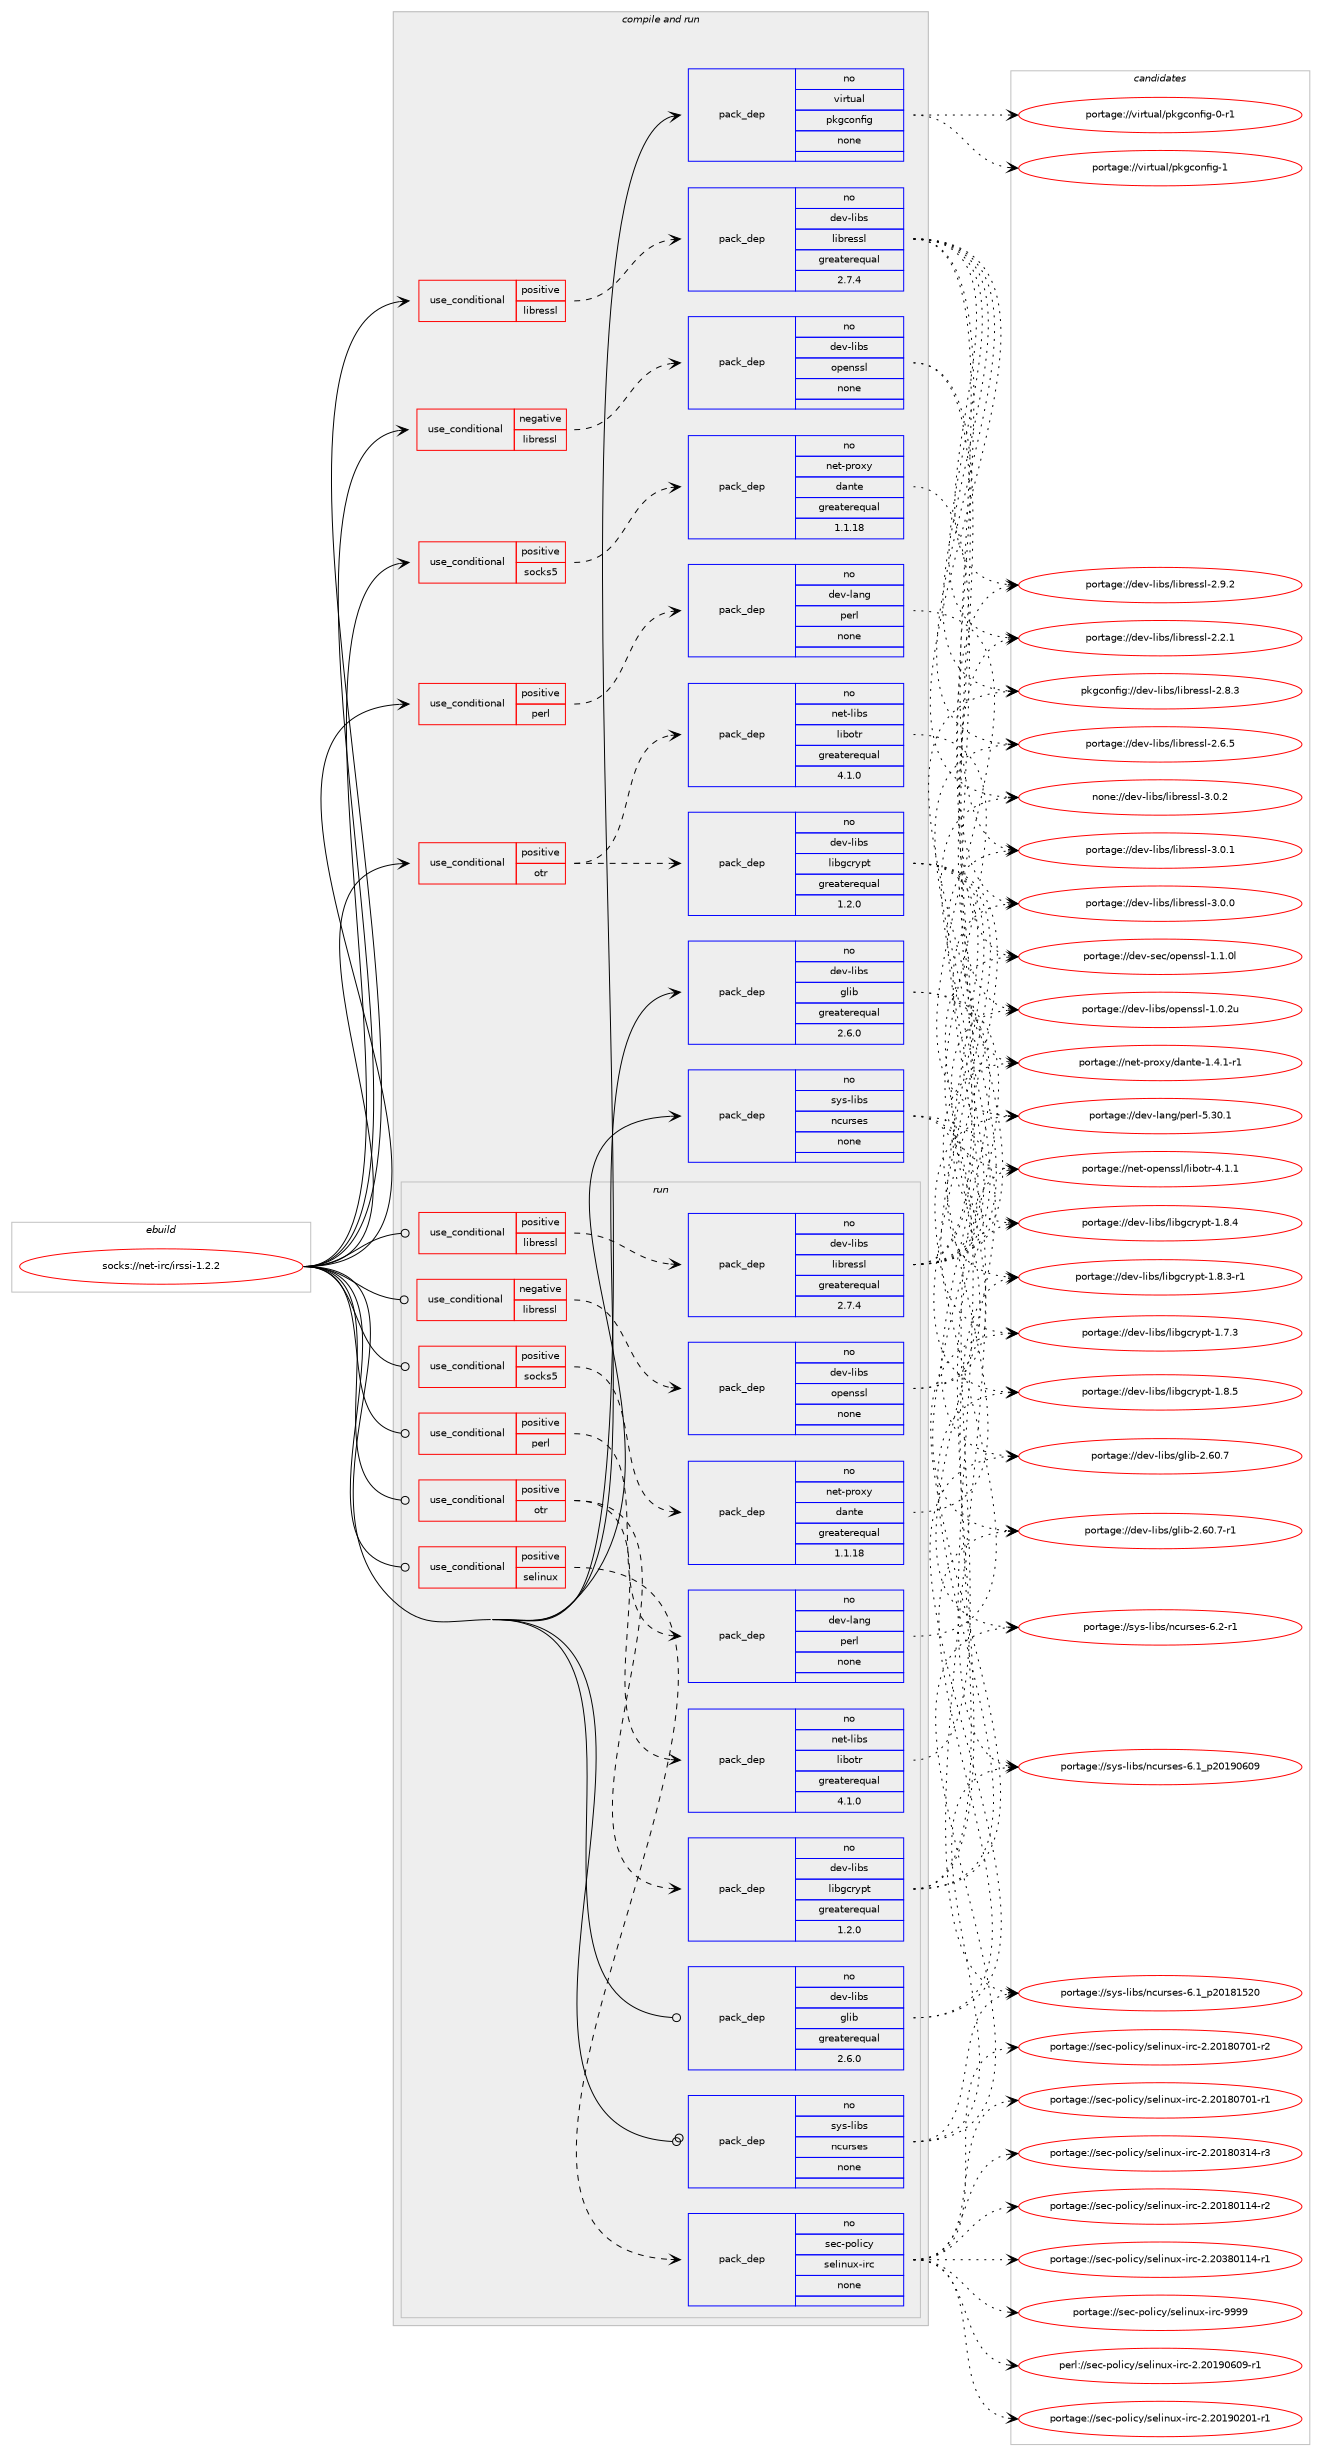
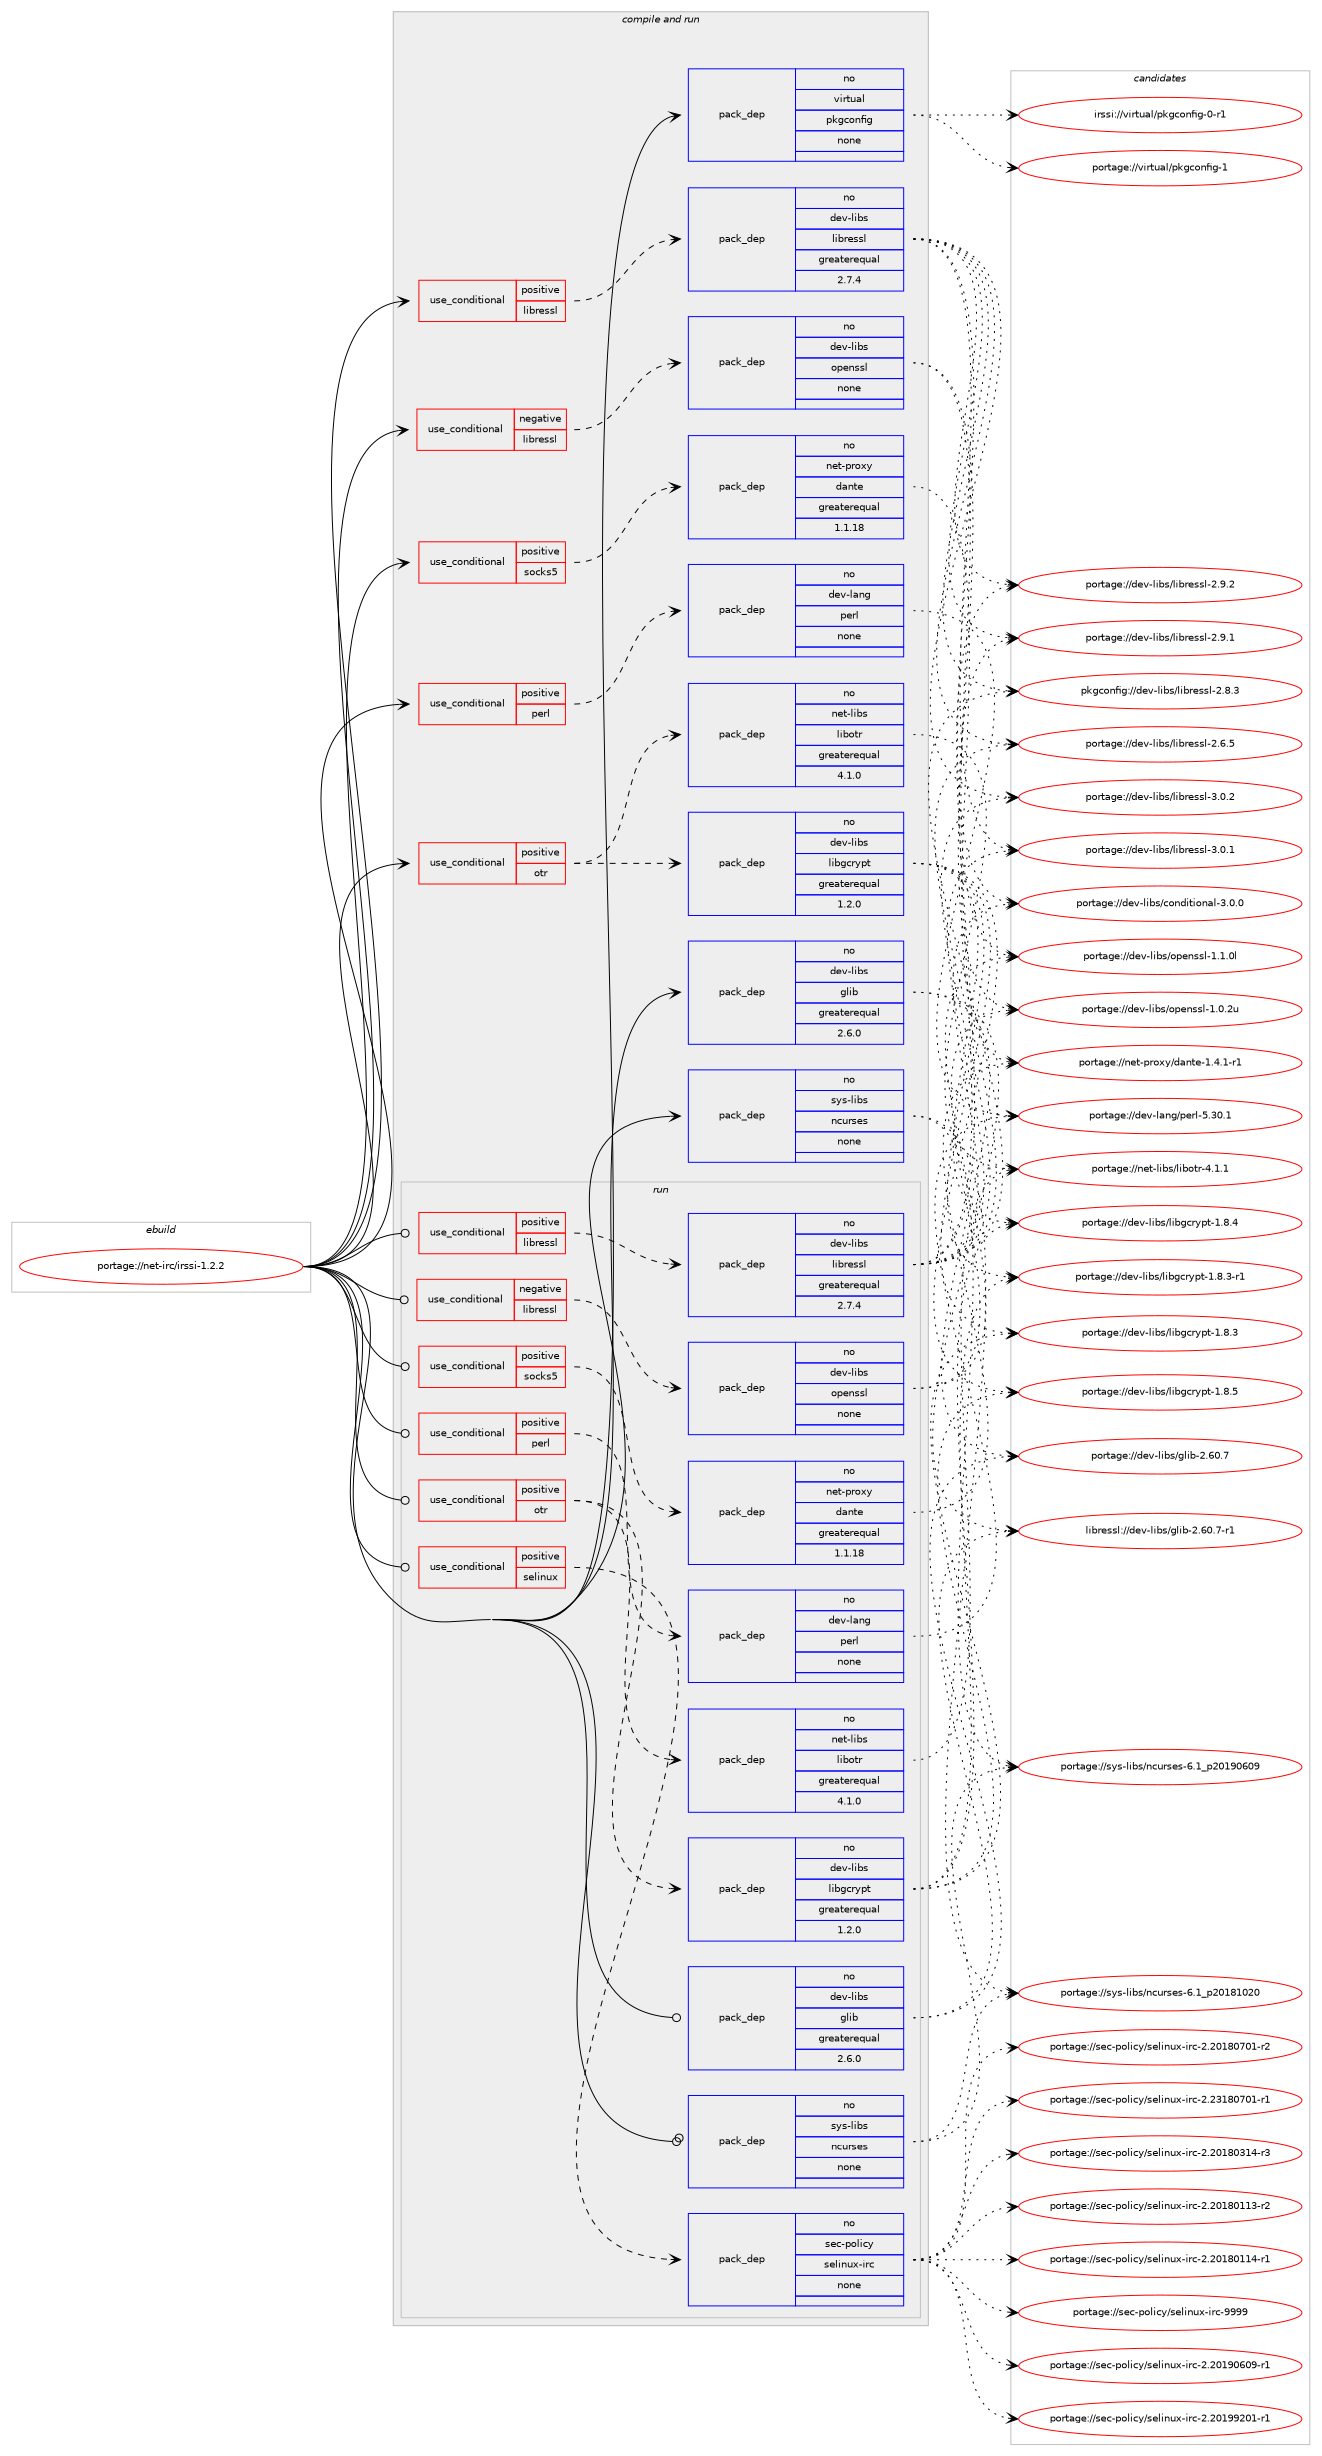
(1160, 115) -> (1160, 115)
(1160, 638) -> (1160, 638)
(1160, 797) -> (1160, 797)
(1160, 904) -> (1160, 904)
(1160, 957) -> (1160, 957)
(1160, 1169) -> (1160, 1169)
(161, 1267) -> (161, 1267)
(1160, 1333) -> (1160, 1333)
(1160, 1531) -> (1160, 1531)
(1160, 1627) -> none
(1160, 1993) -> (1160, 1993)
(1160, 2100) -> (1160, 2100)
(1160, 2207) -> (1160, 2207)
(1160, 2260) -> (1160, 2260)
(1160, 2366) -> (1160, 2366)
(1160, 2419) -> (1160, 2419)
